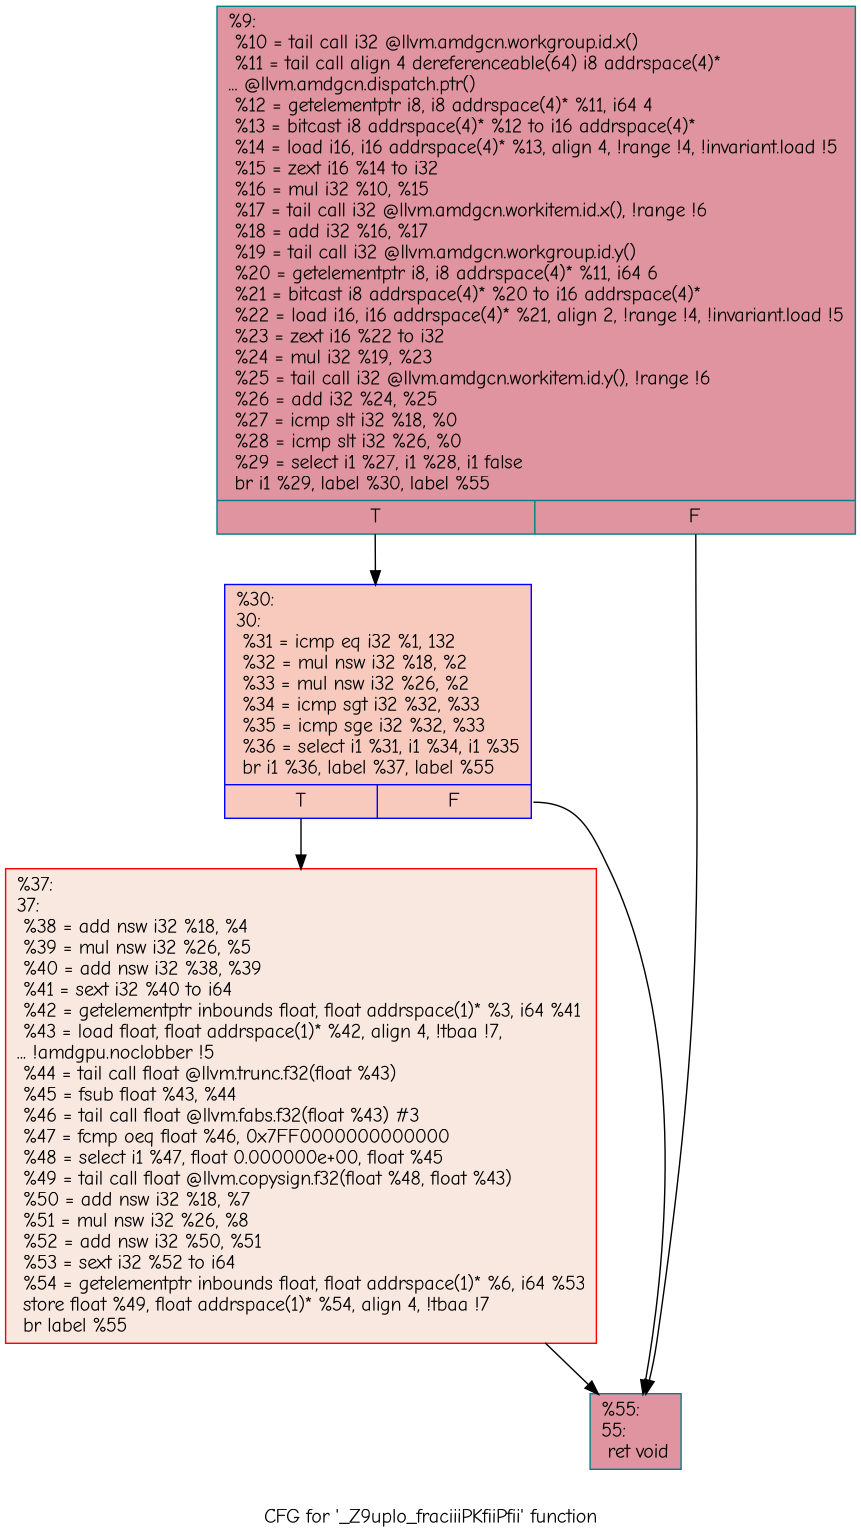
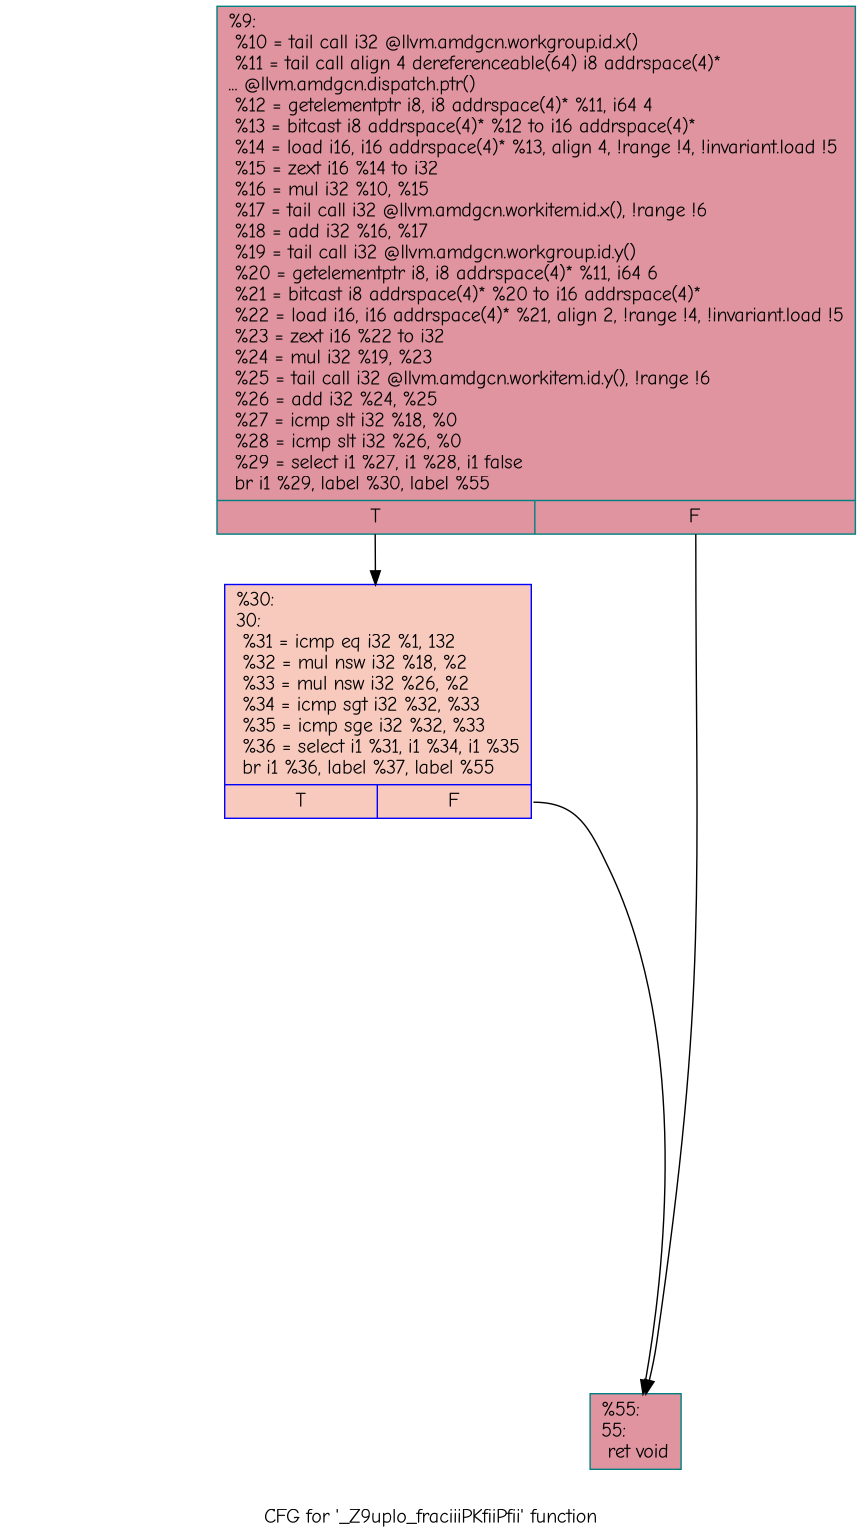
(301, 1106) -> none
